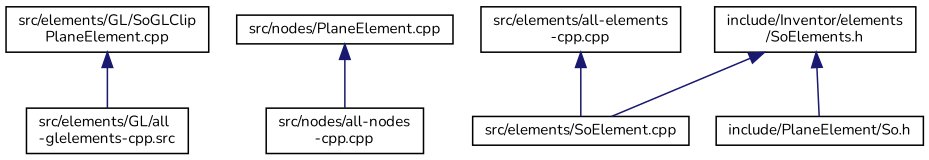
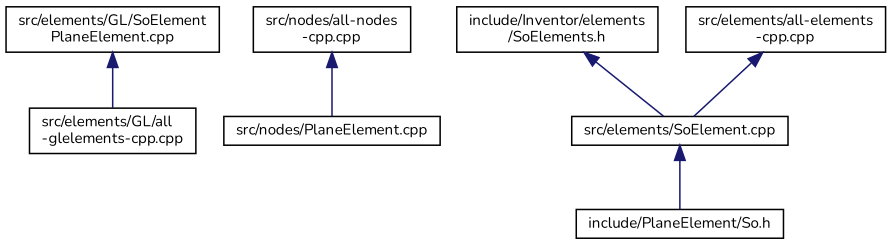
(107, 29) -> (113, 29)
(345, 84) -> (332, 92)
(818, 92) -> (680, 185)
(107, 131) -> (113, 131)
